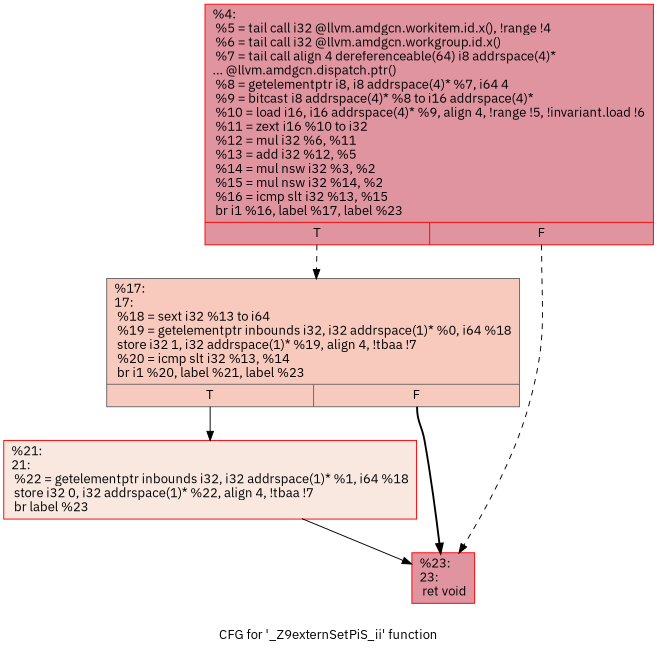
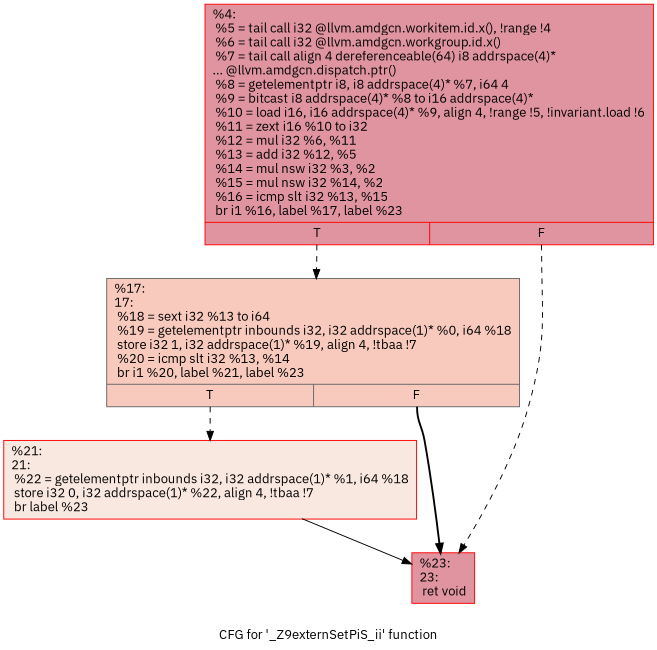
(210, 419) -> (210, 419)
